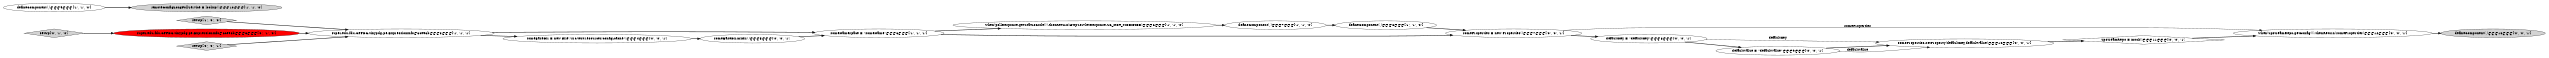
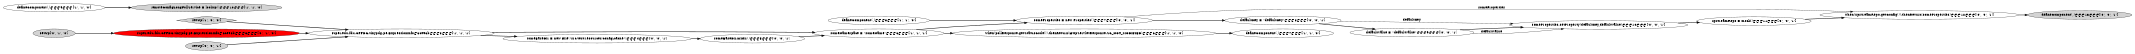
(1329, 25) -> none
(54, 33) -> (54, 33)
(2144, 40) -> (1754, 21)
(207, 46) -> (207, 46)
